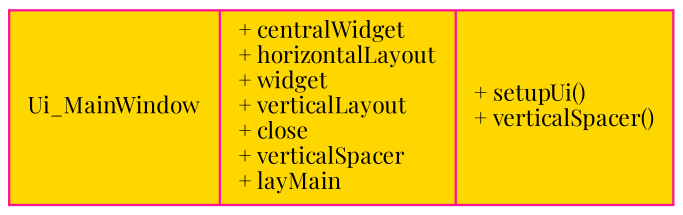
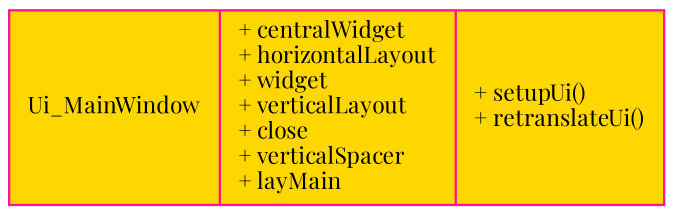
(565, 119) -> (560, 119)
